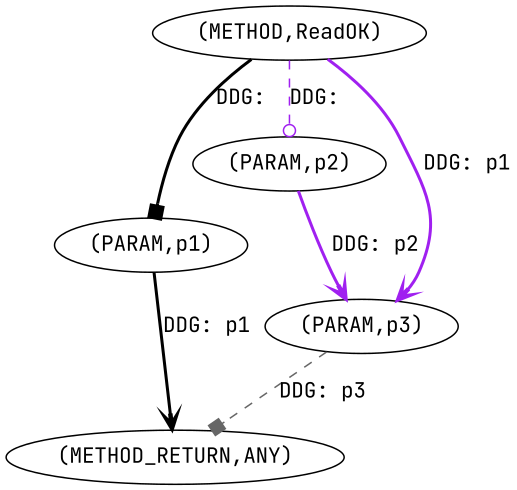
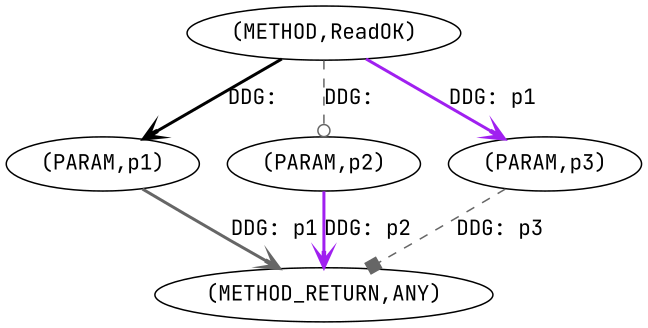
(289, 92) -> (324, 92)
(189, 121) -> (219, 95)
(317, 239) -> (324, 222)
(162, 344) -> (204, 225)
